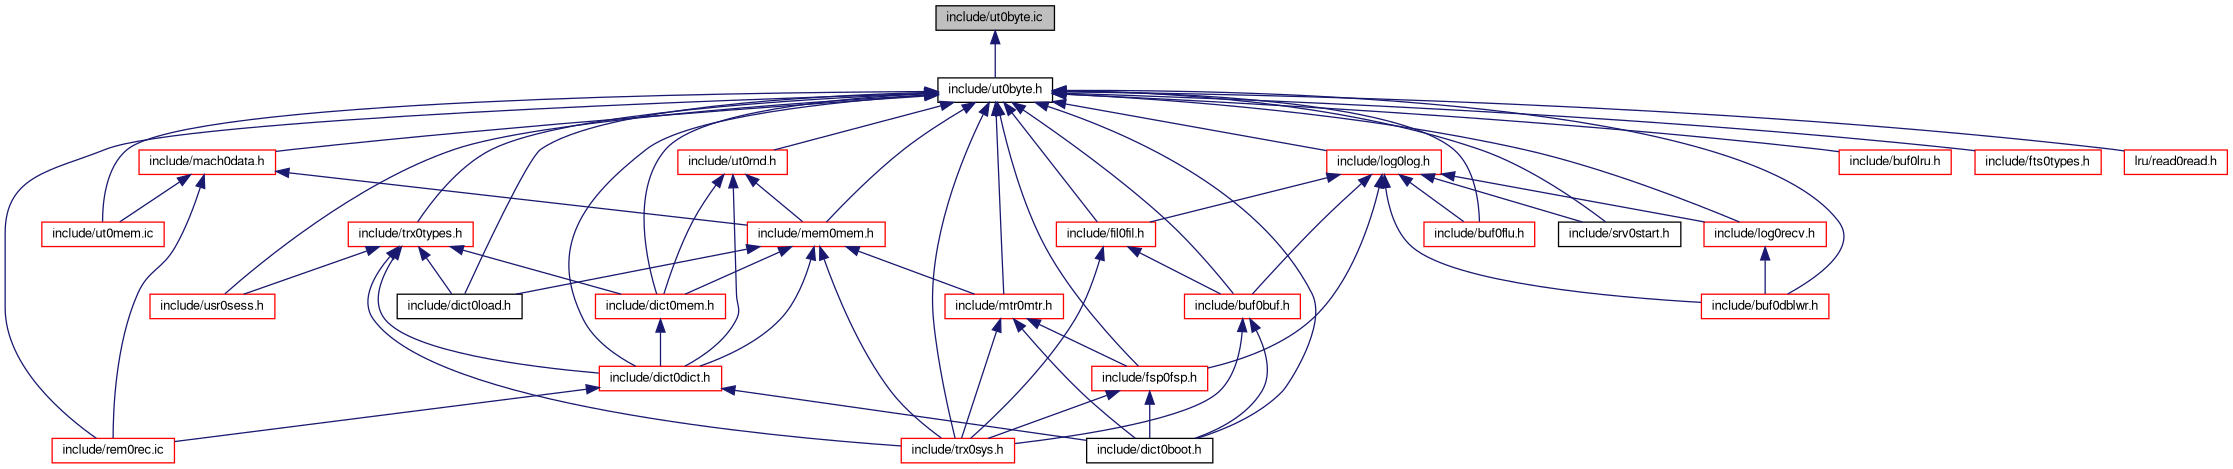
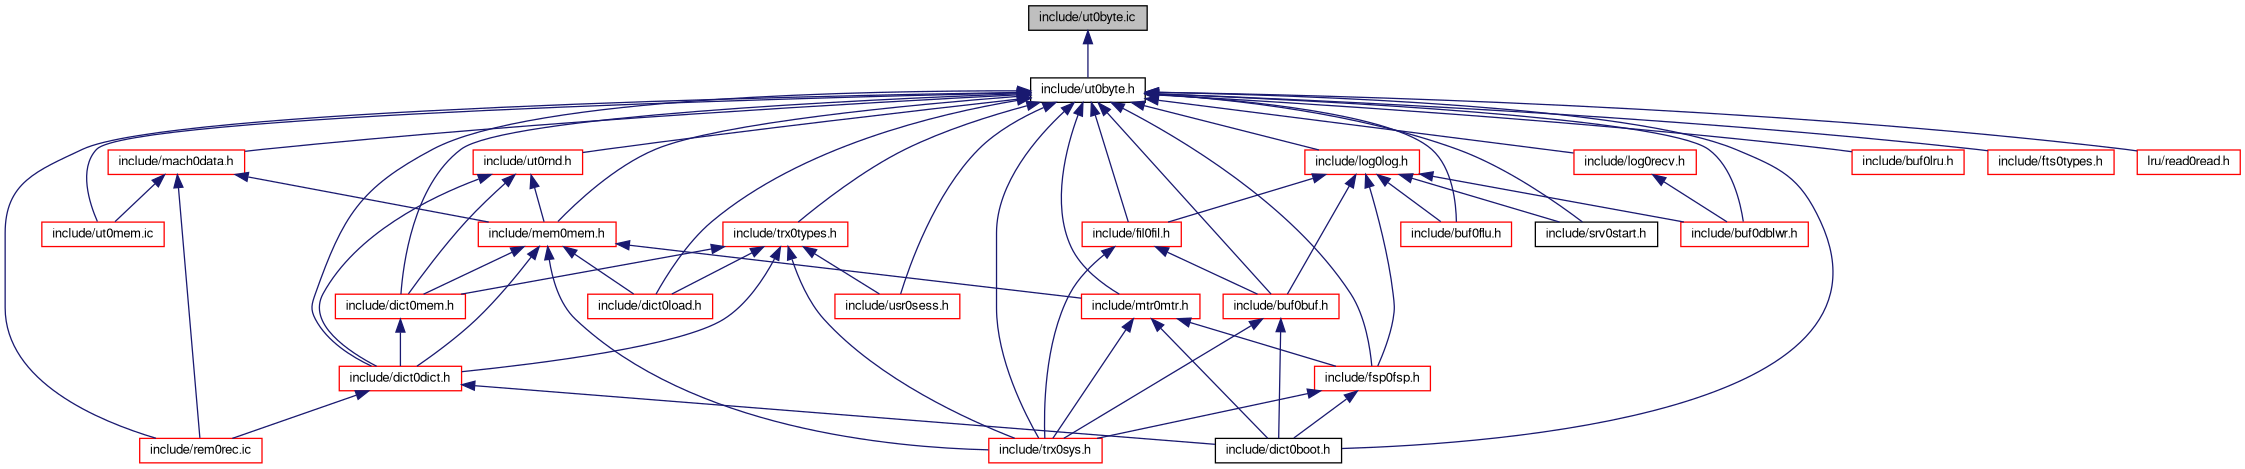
(1592, 201) -> none
(460, 306) -> (650, 306)
